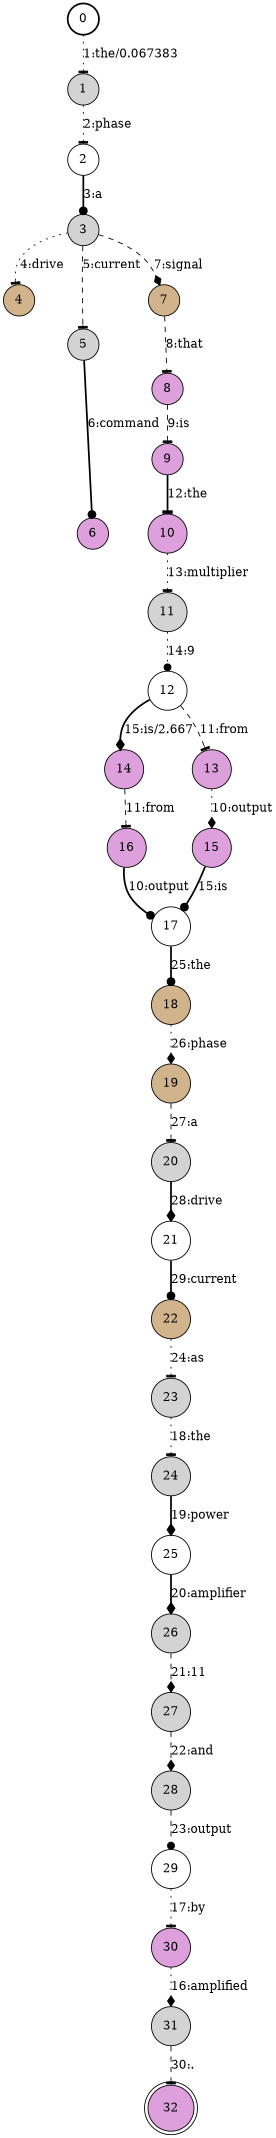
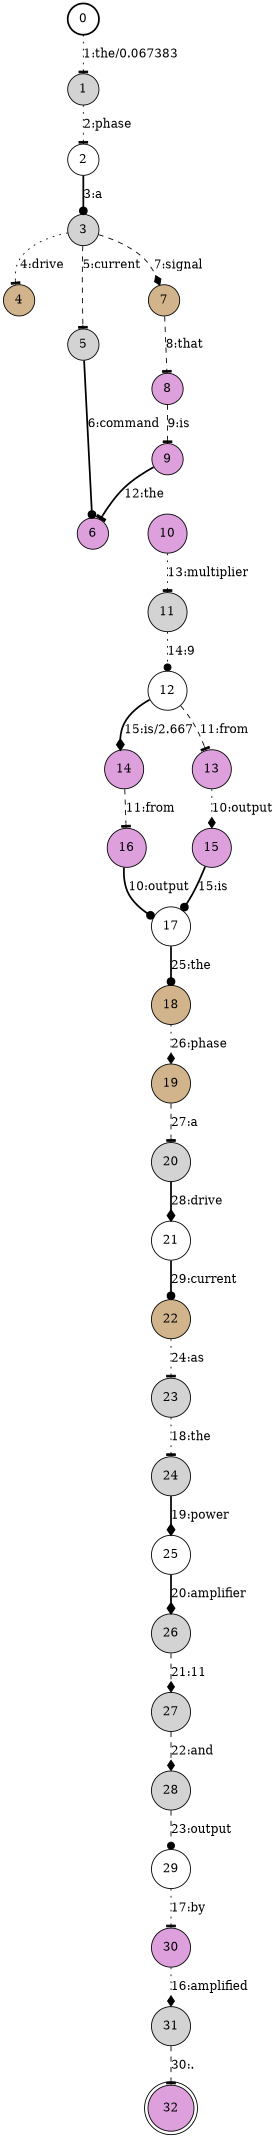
(168, 492) -> (124, 488)
